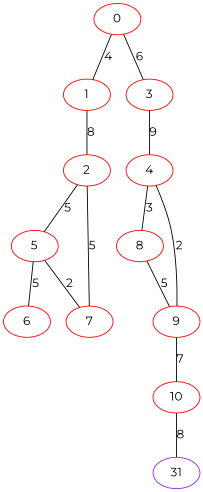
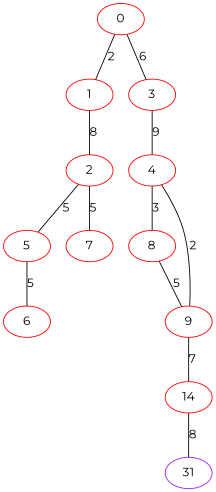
(109, 57) -> (112, 57)
(62, 284) -> none
(176, 397) -> (189, 397)
